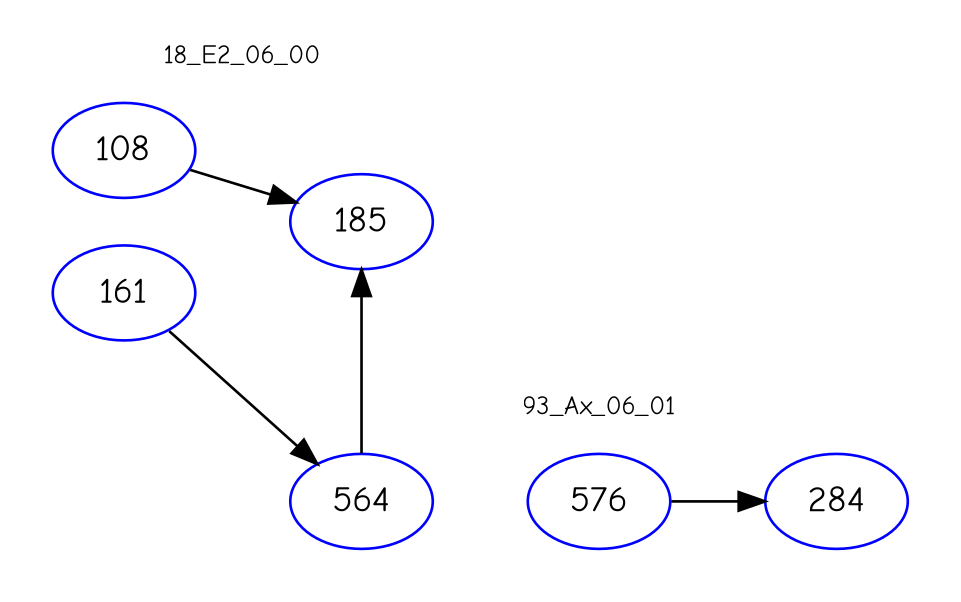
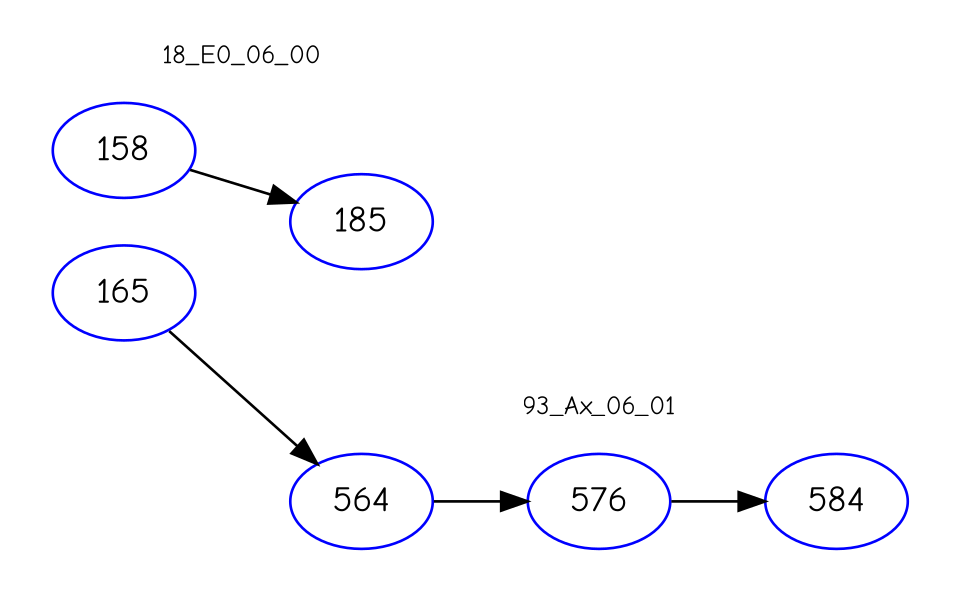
(243, 57) -> (243, 57)
(124, 150) -> (124, 150)
(124, 293) -> (124, 293)
(362, 402) -> (467, 501)
(837, 501) -> (837, 501)
